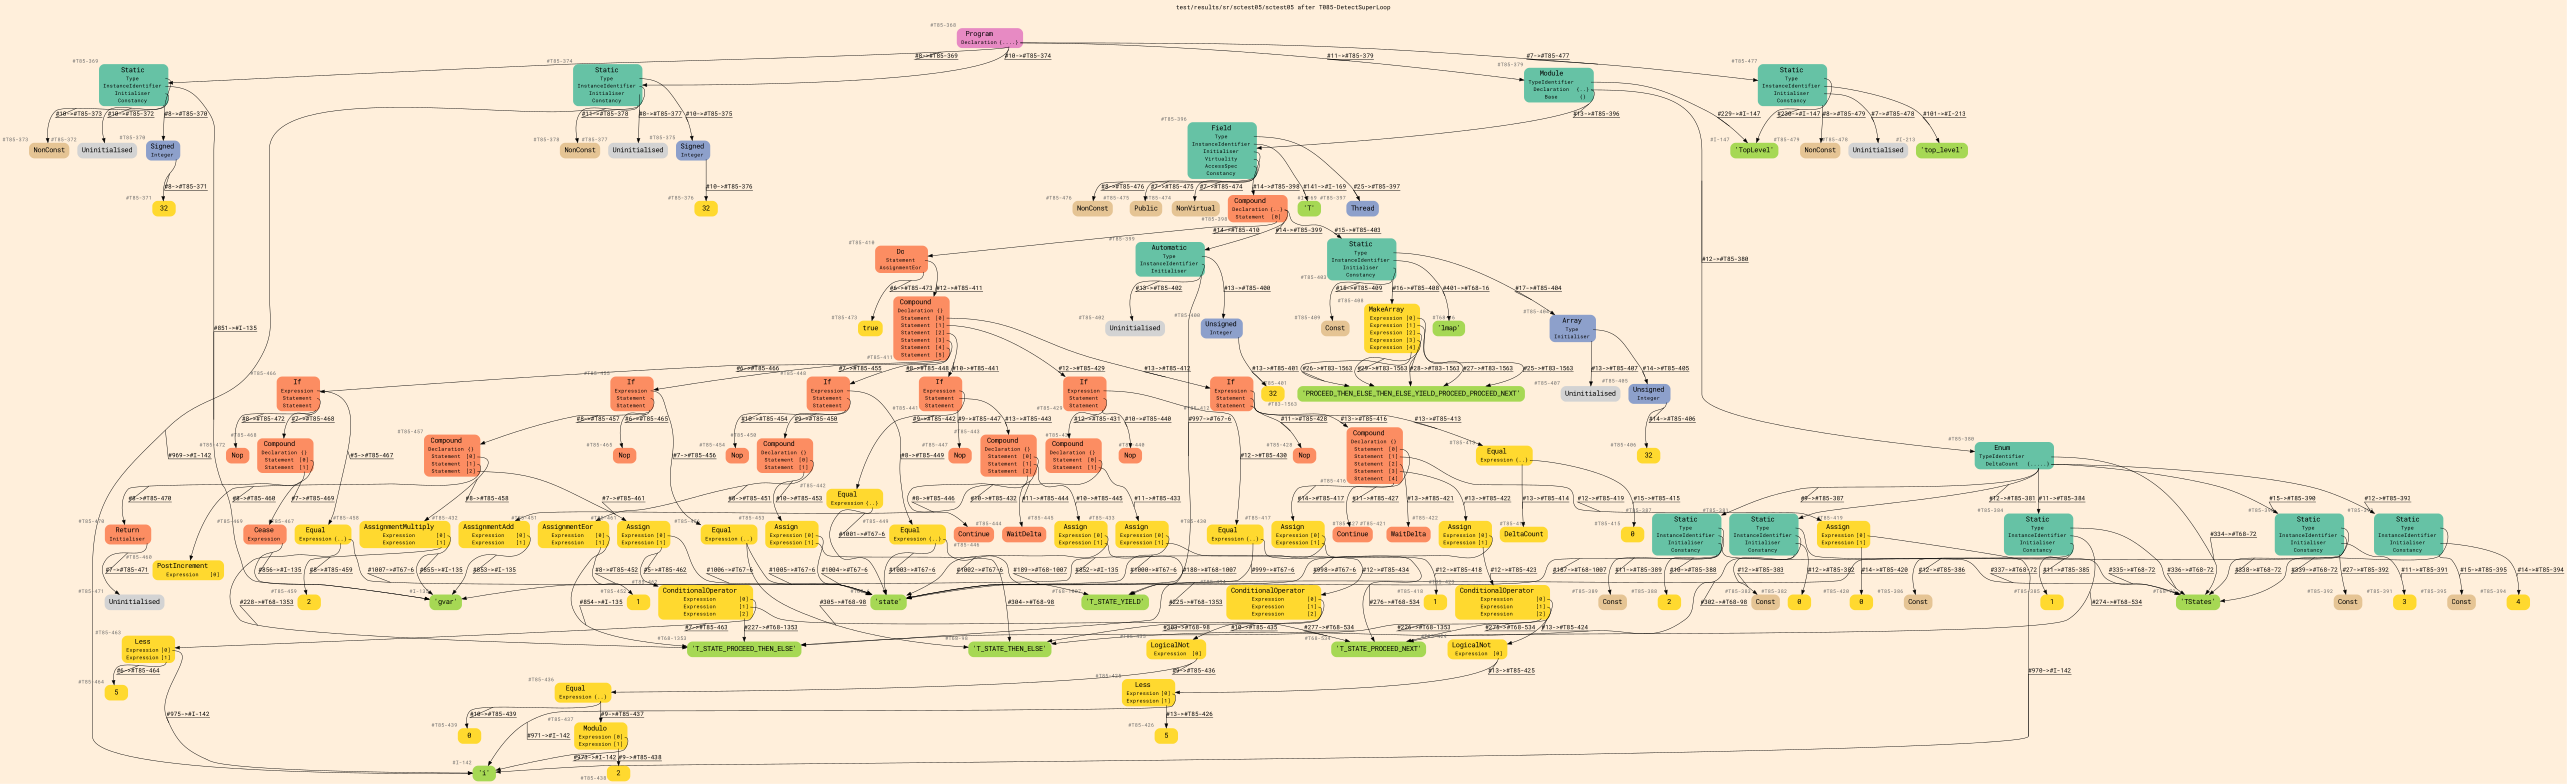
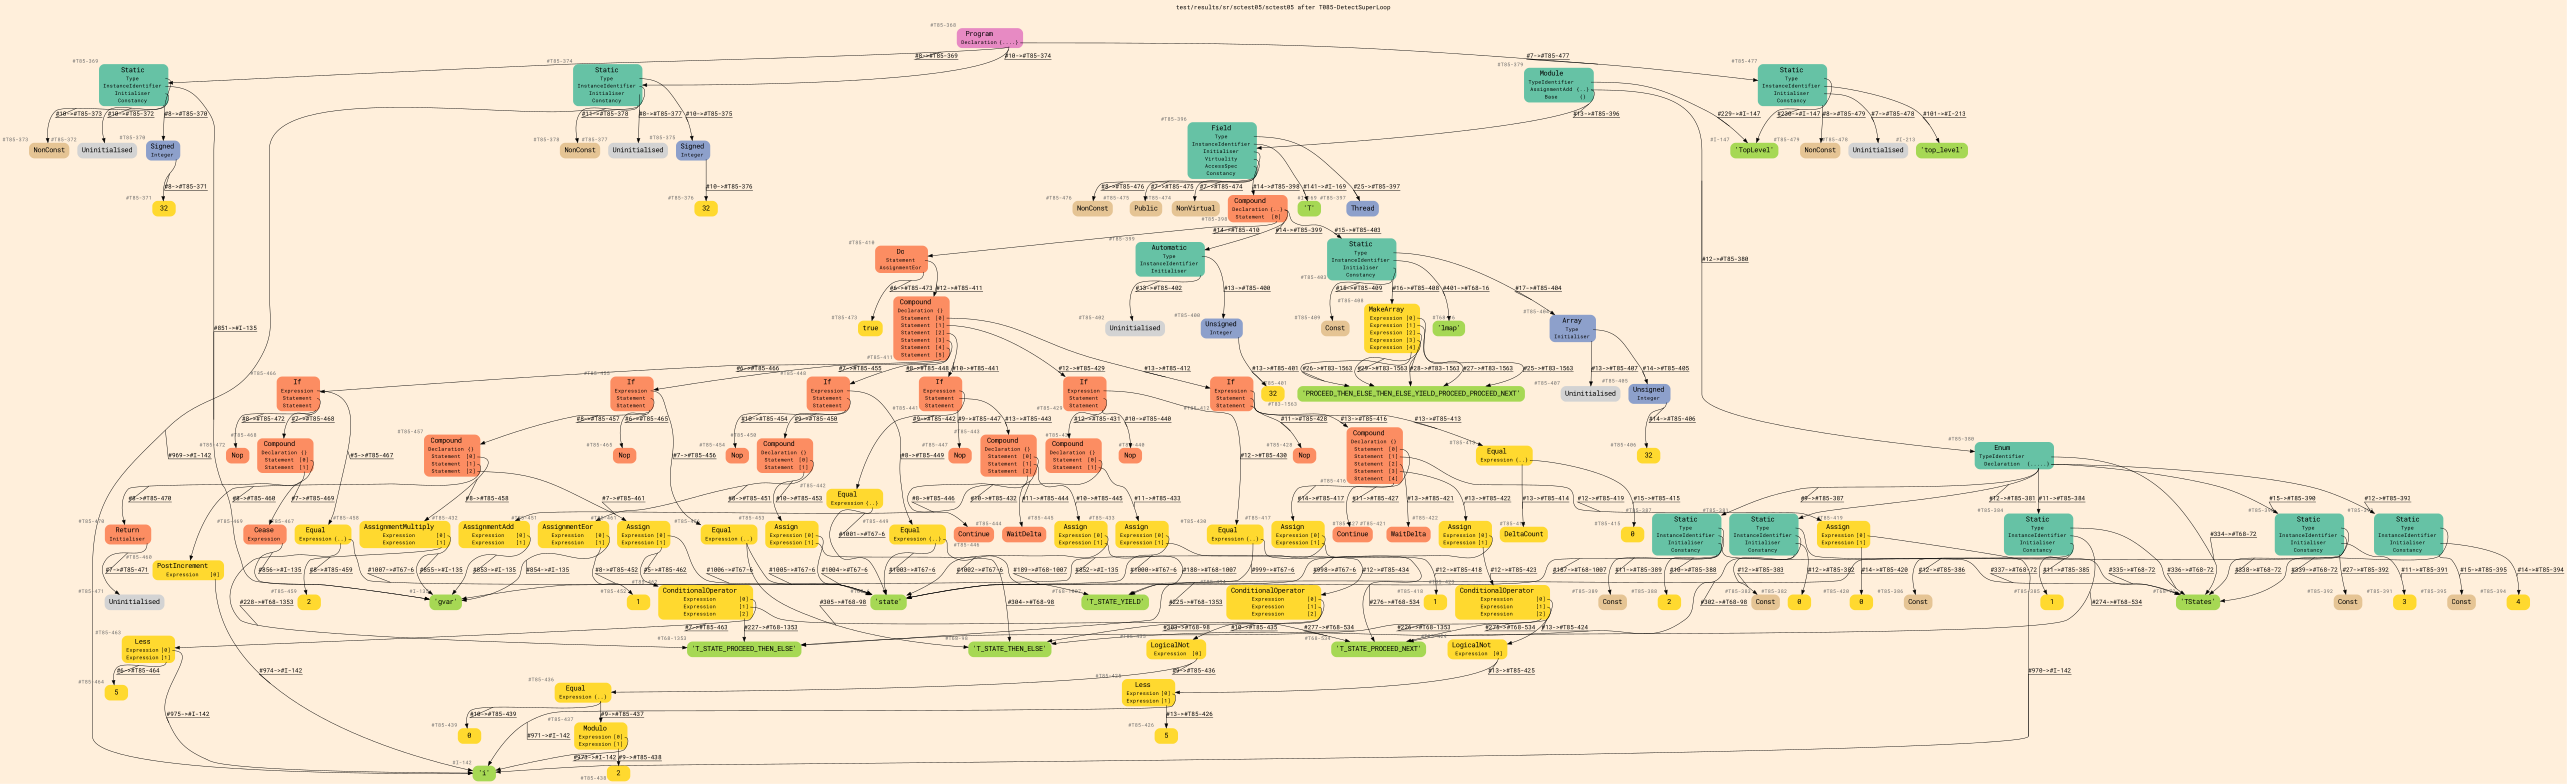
(1270, 54) -> none
(1552, 89) -> (1552, 89)
(2002, 464) -> (2002, 464)
(1190, 540) -> none
(582, 622) -> (536, 555)
none -> (310, 710)
